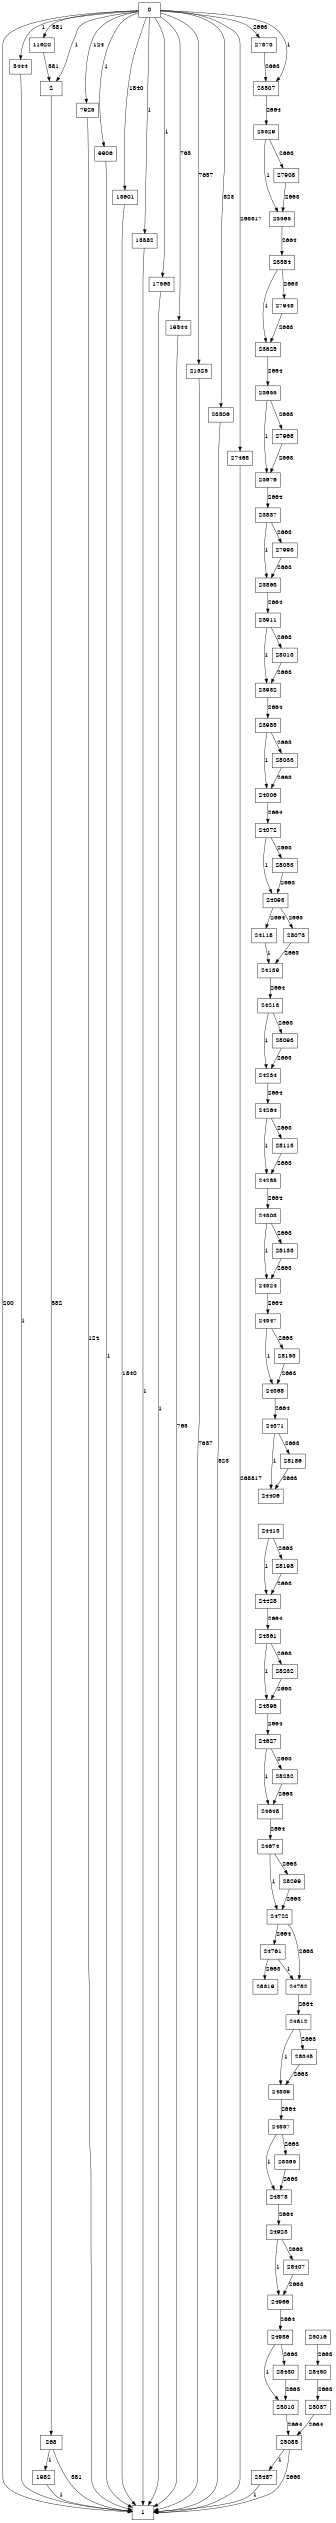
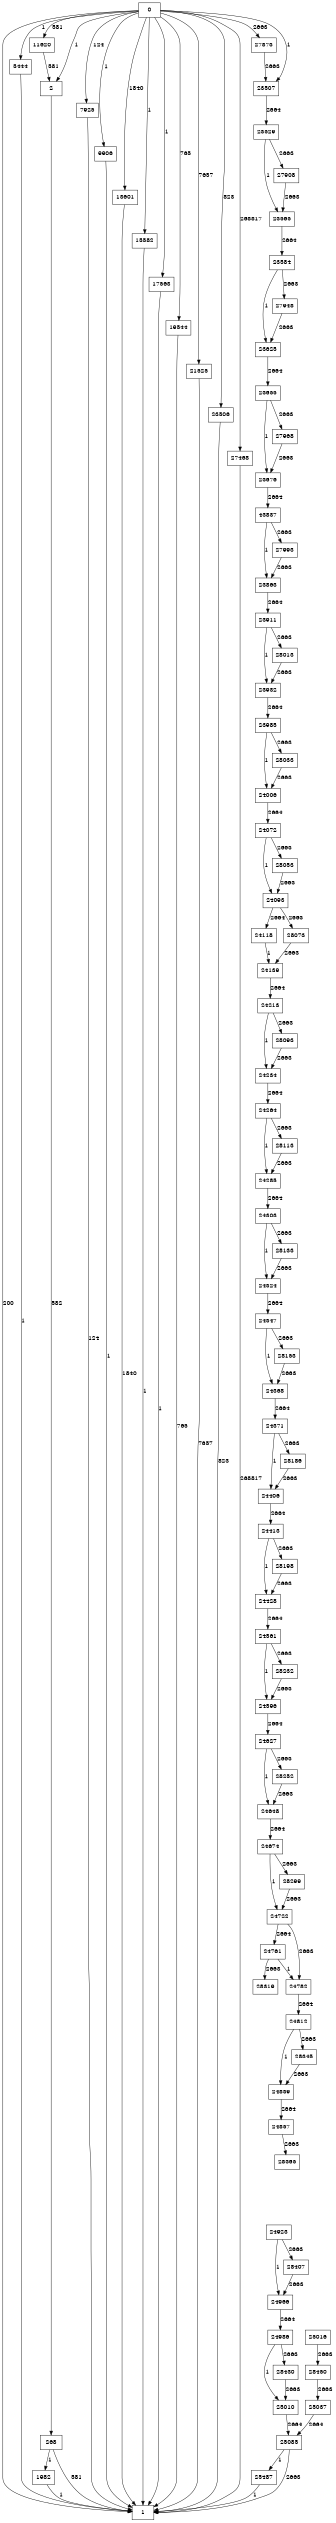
(268, 515) -> (268, 515)
none -> (271, 1512)
(279, 2197) -> none
